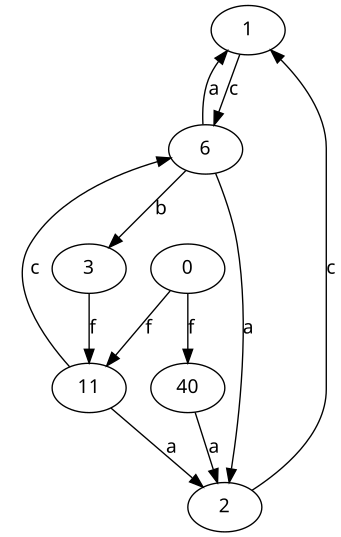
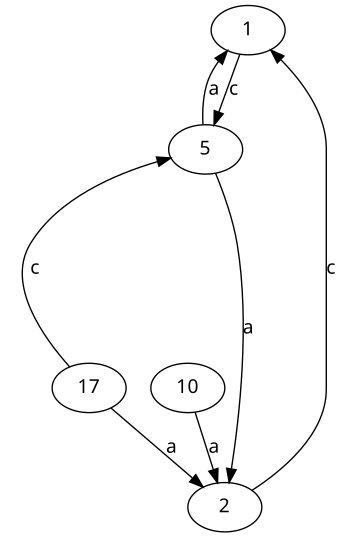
(206, 149) -> (206, 149)
(89, 269) -> none
(188, 269) -> none
(89, 388) -> (89, 388)
(188, 388) -> (188, 388)
